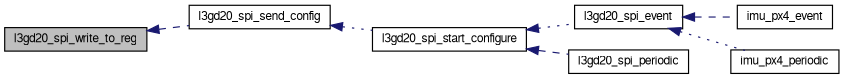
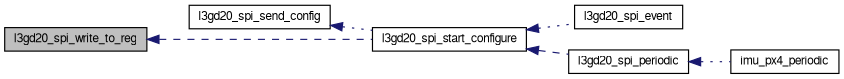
(785, 17) -> none
(174, 27) -> (266, 39)
(712, 41) -> (716, 62)
